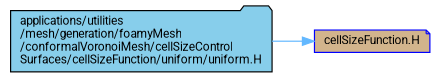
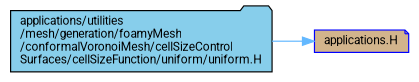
(372, 41) -> (362, 41)
